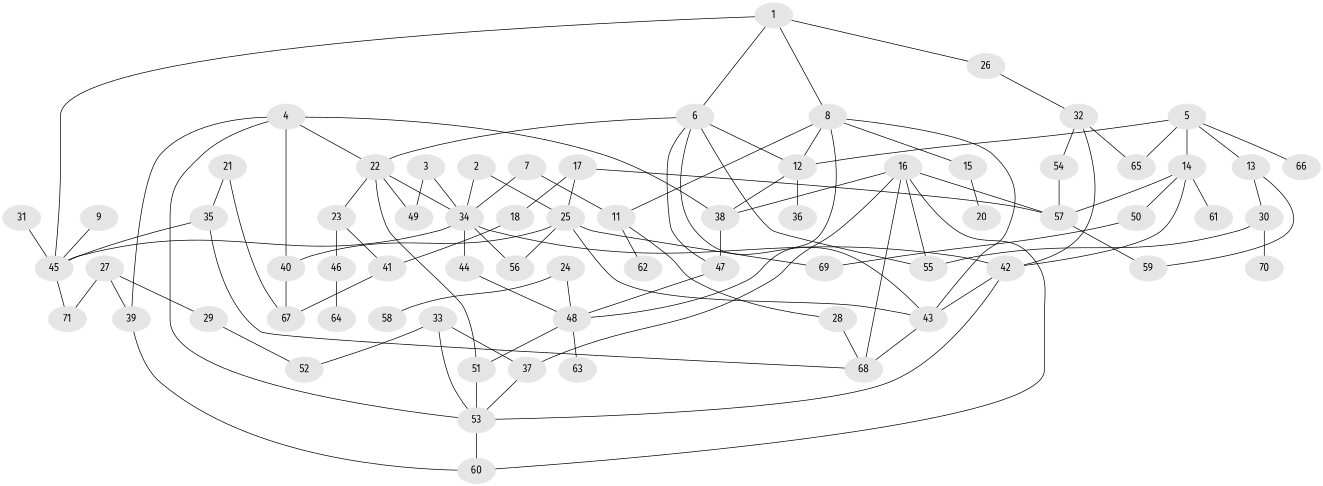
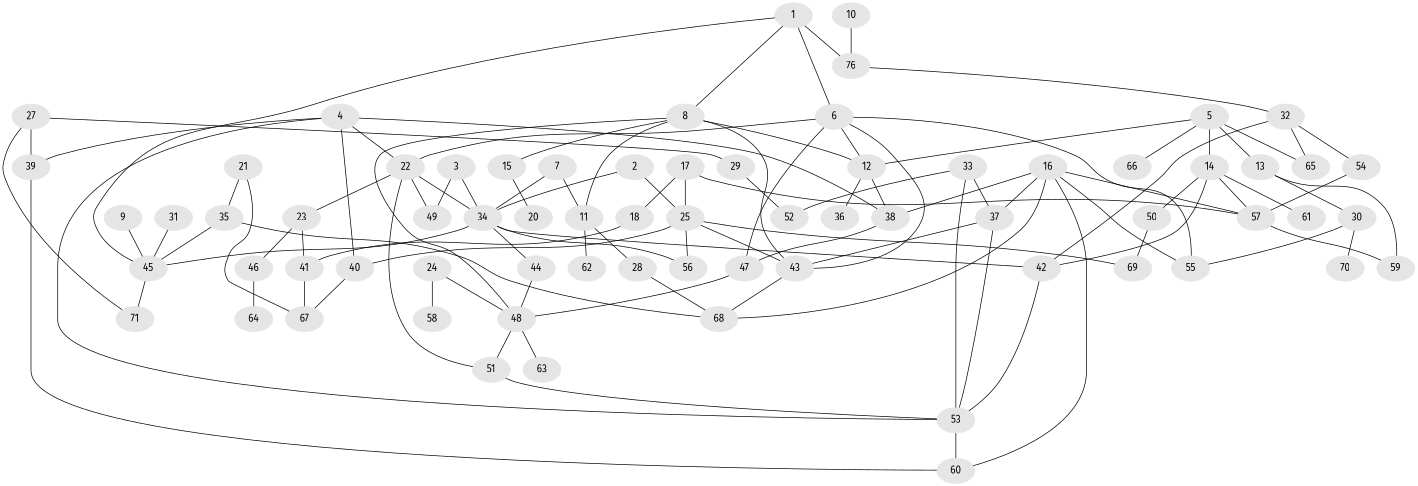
none -> (851, 15)
(986, 66) -> (851, 66)
(967, 294) -> (886, 245)
